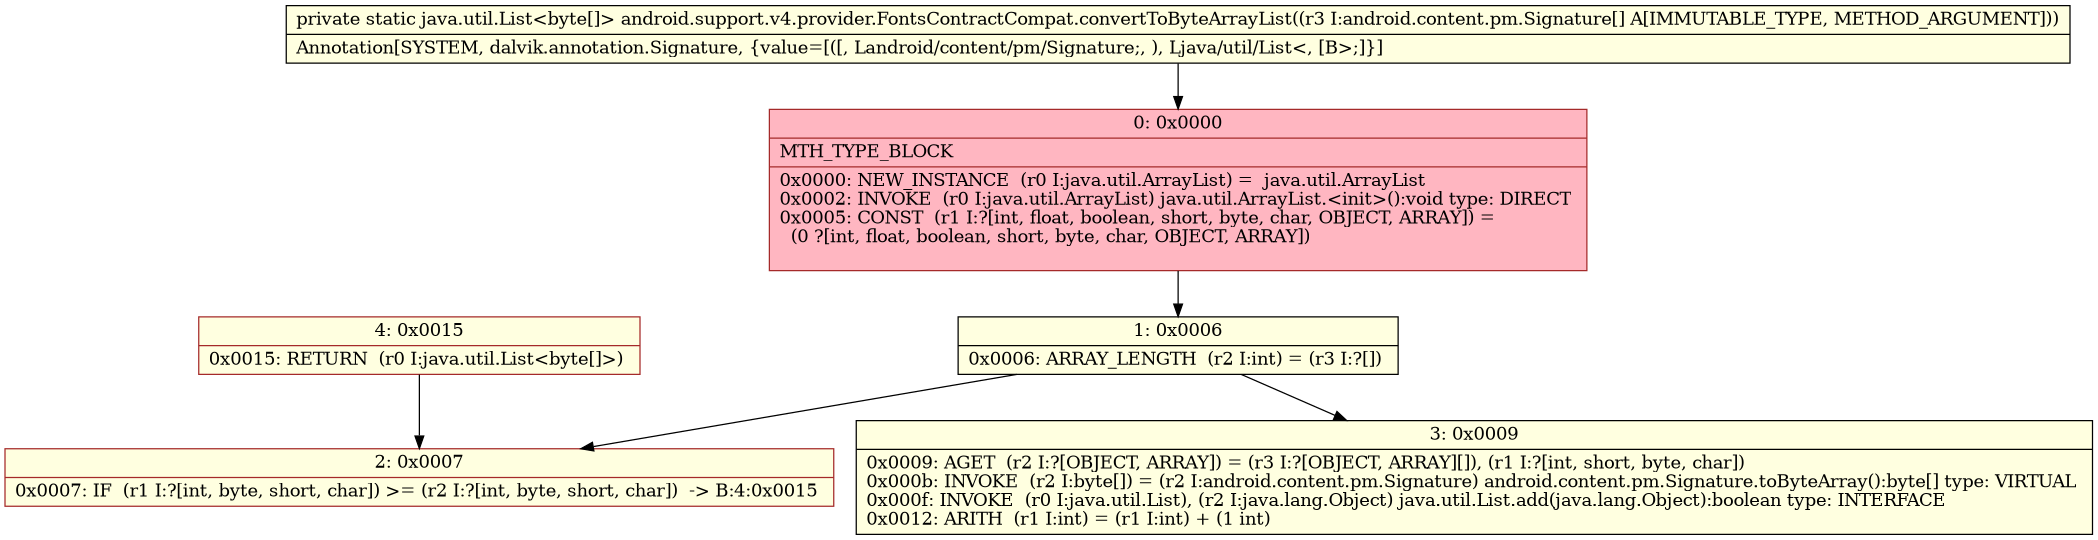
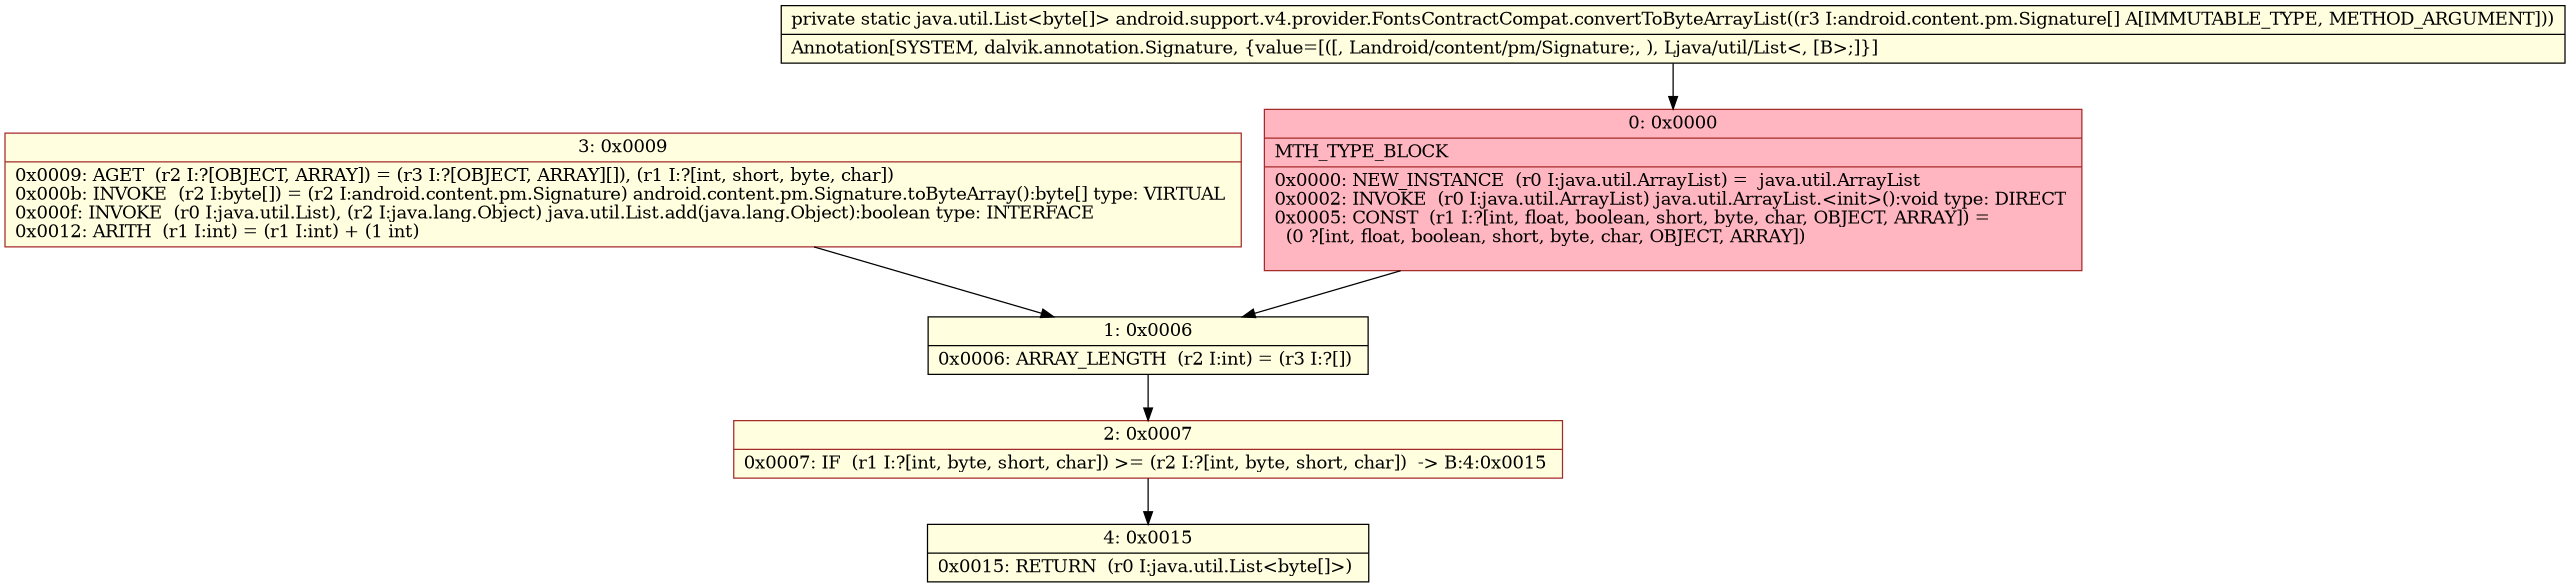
(419, 346) -> (1148, 553)
(1288, 395) -> (928, 280)
(419, 405) -> (1148, 495)
(1474, 478) -> (623, 190)
